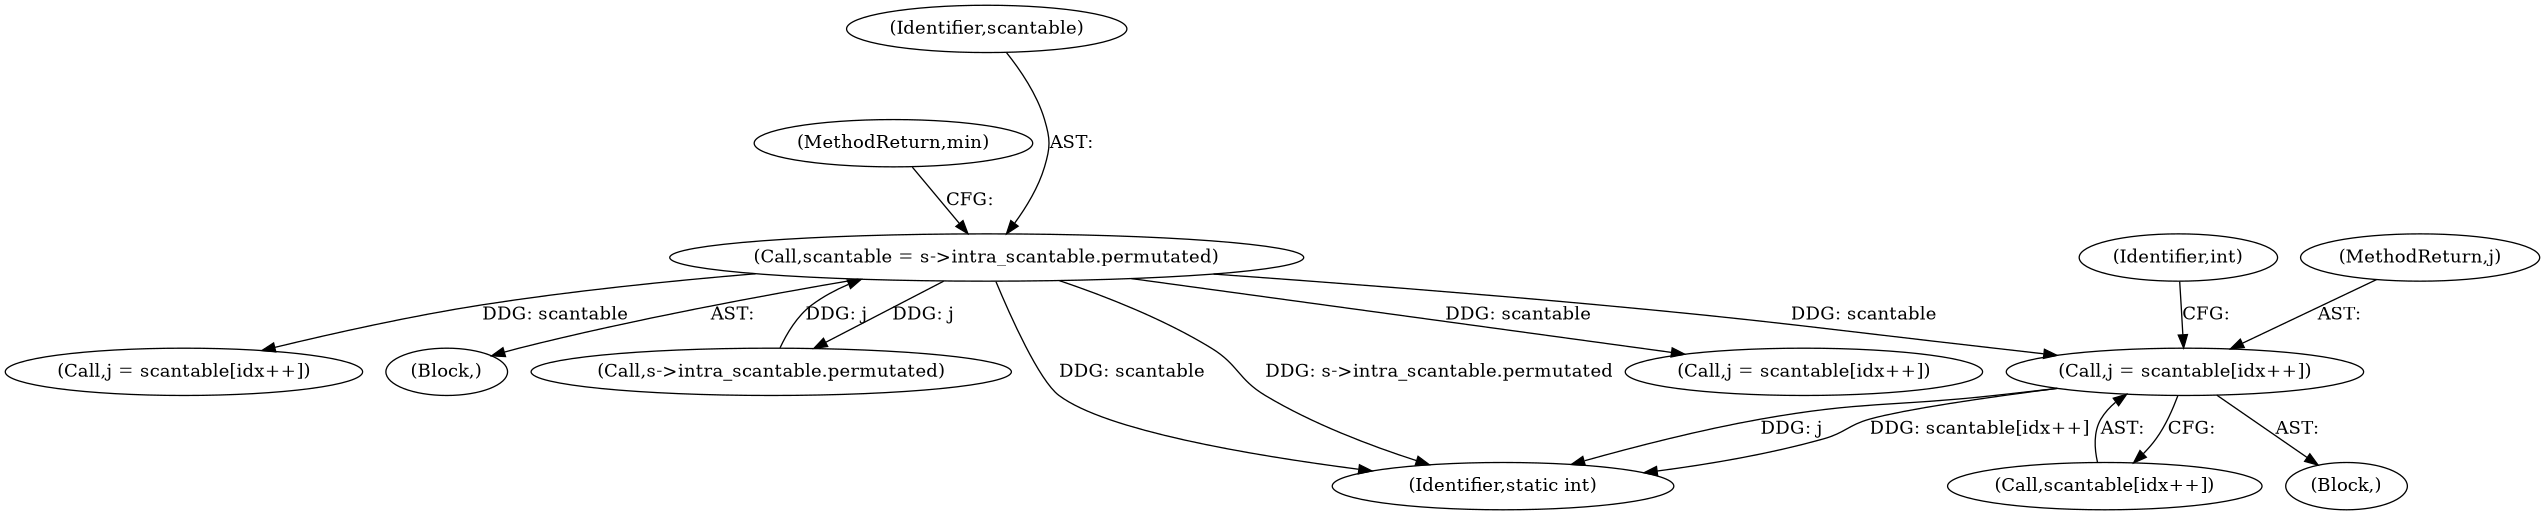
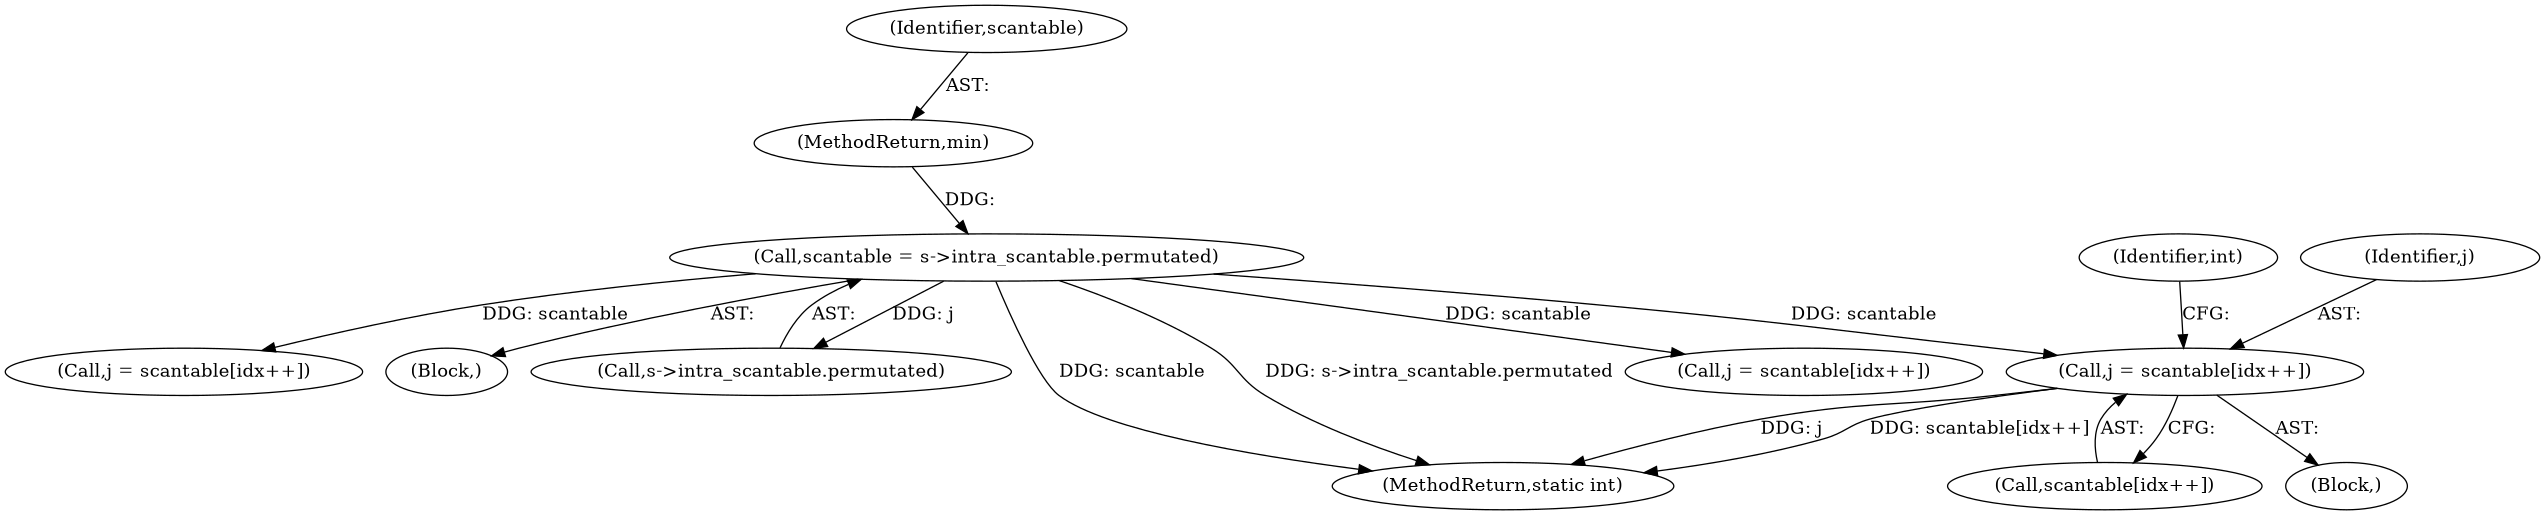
(1048, 136) -> (944, 81)
(973, 200) -> (973, 200)
(2420, 258) -> (2420, 258)
(837, 315) -> (837, 315)
(1503, 486) -> (1503, 486)
